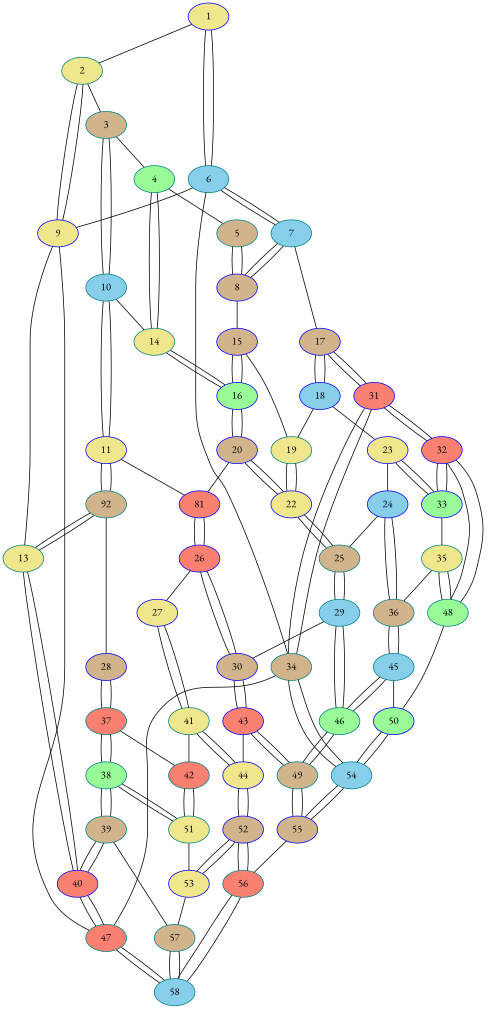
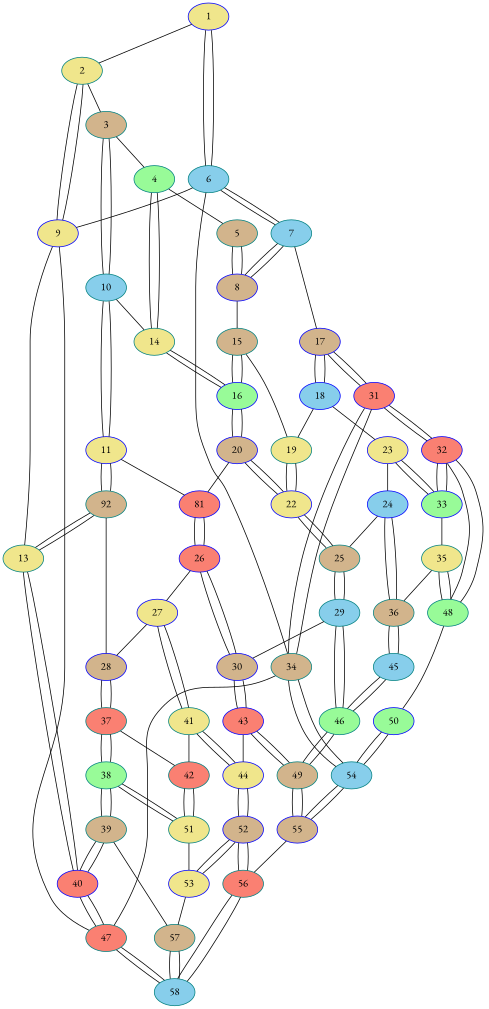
(237, 342) -> (237, 342)
none -> (132, 640)
(394, 694) -> none
